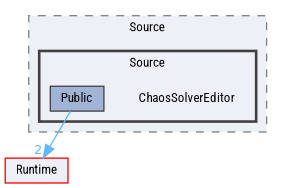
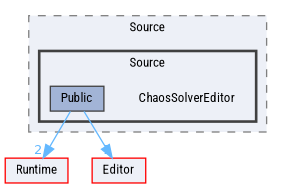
none -> (119, 171)
